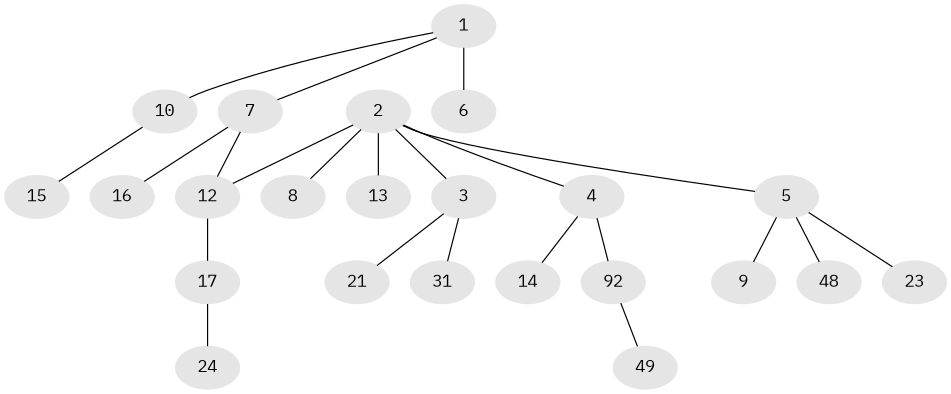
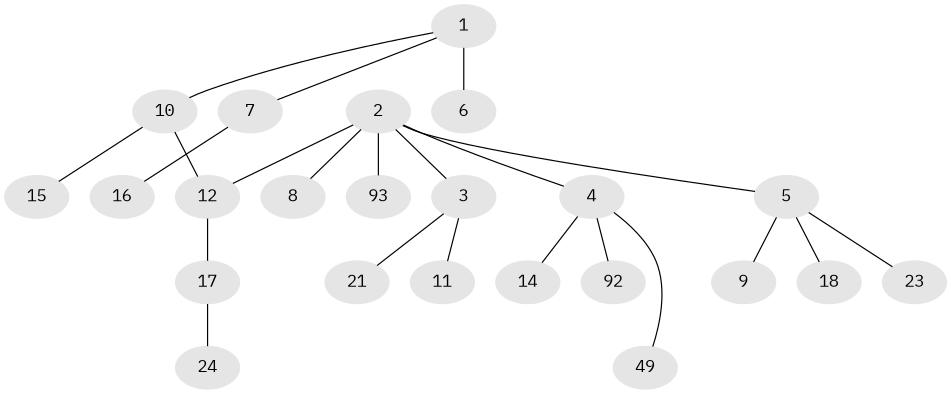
(229, 154) -> (183, 148)
(378, 197) -> (378, 197)
(442, 282) -> (442, 282)
(829, 282) -> (829, 282)
(629, 325) -> (659, 272)
